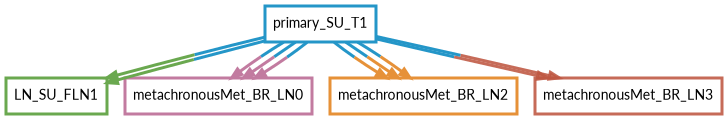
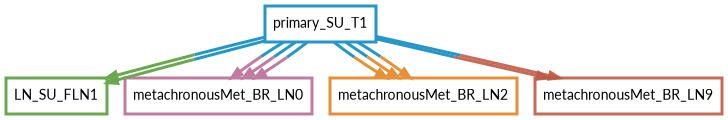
(628, 96) -> (628, 96)
